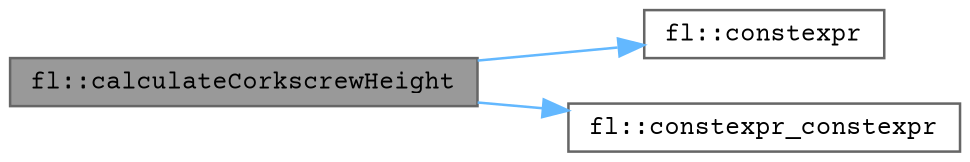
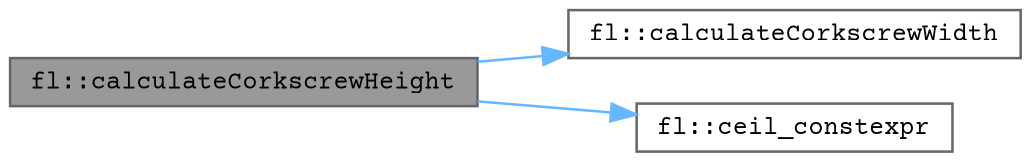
(764, 34) -> (795, 34)
(764, 128) -> (795, 128)
